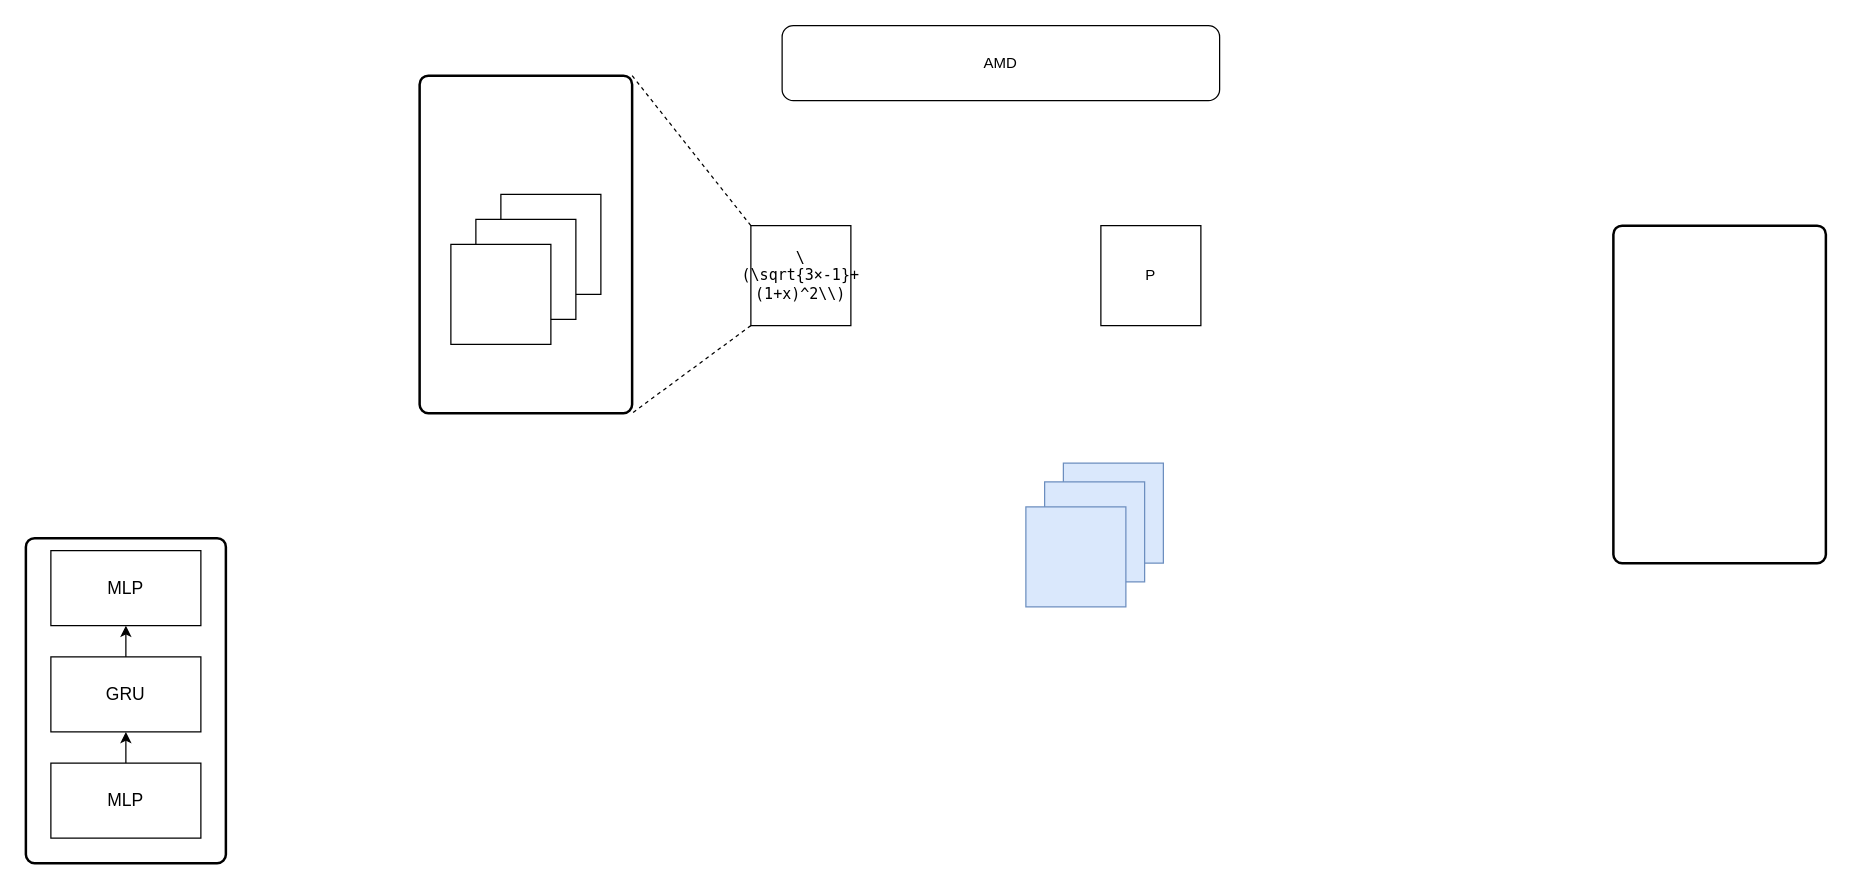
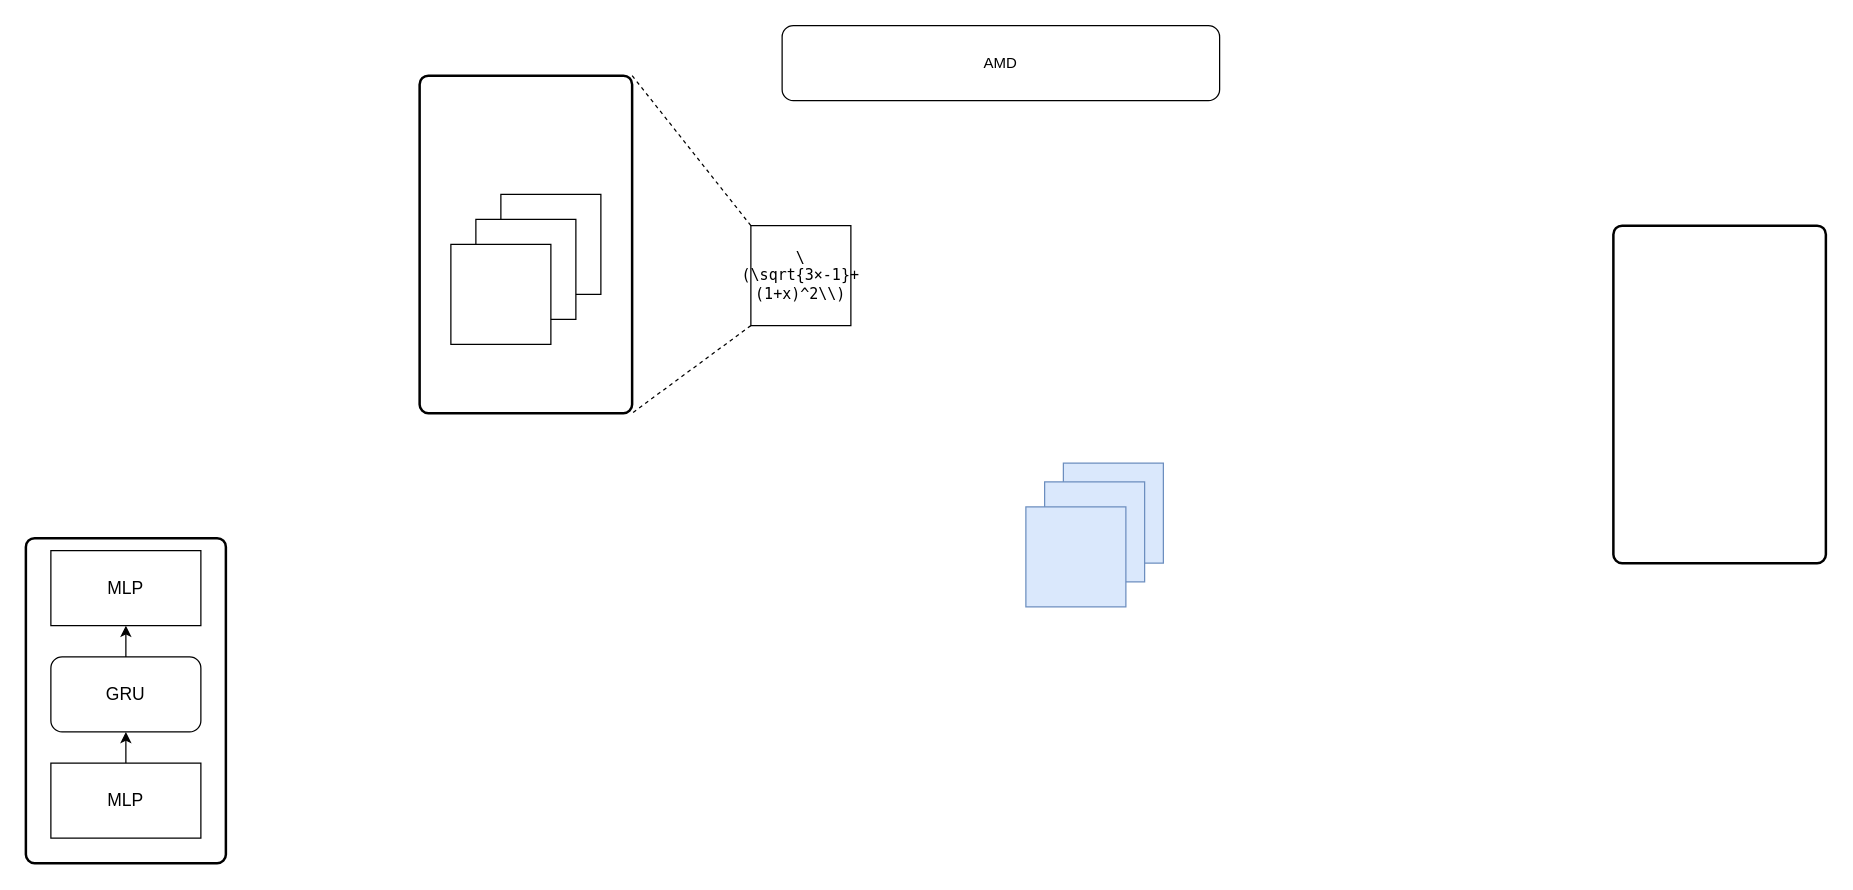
(1151, 276) -> none
(126, 694) -> (126, 694)
